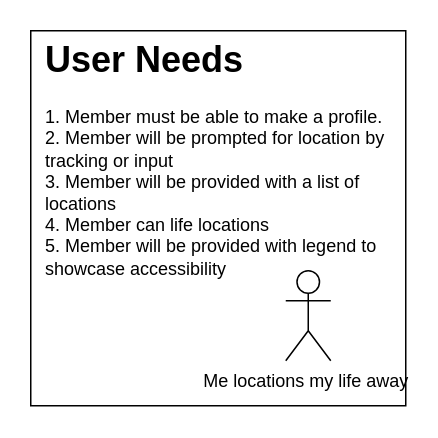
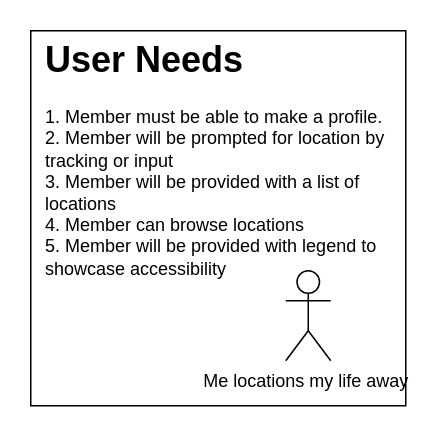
(220, 124) -> (220, 124)
